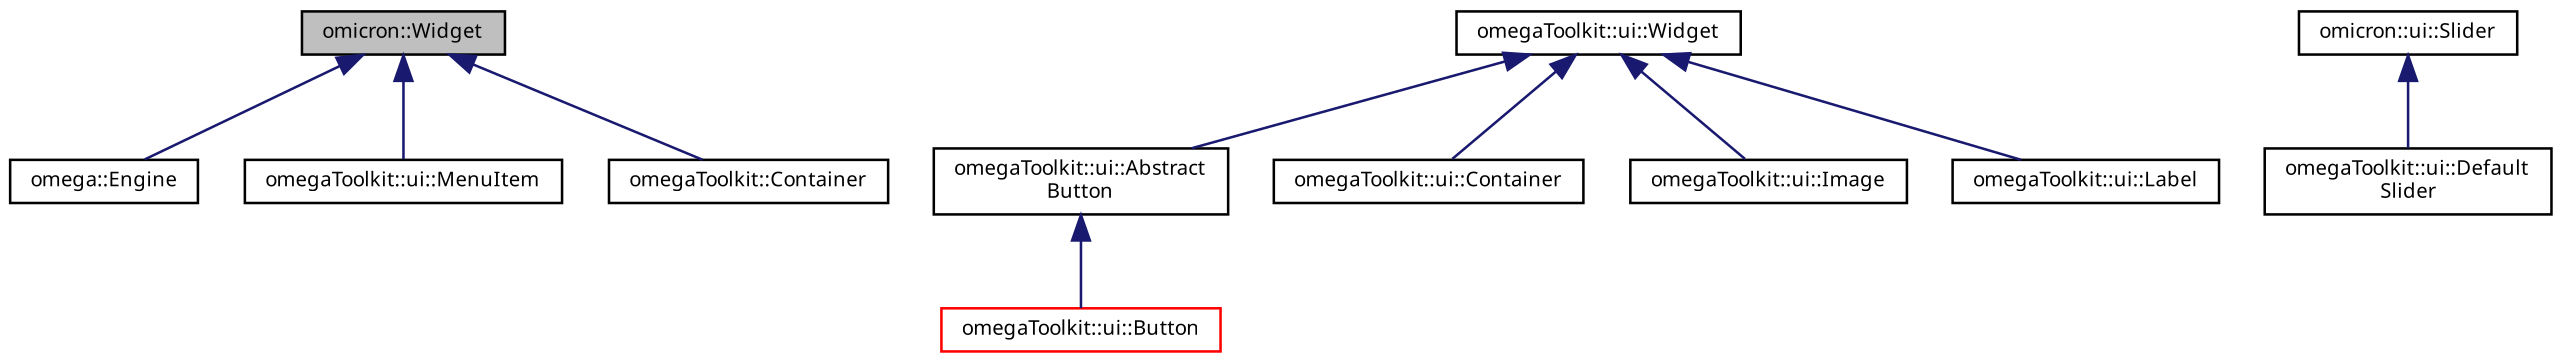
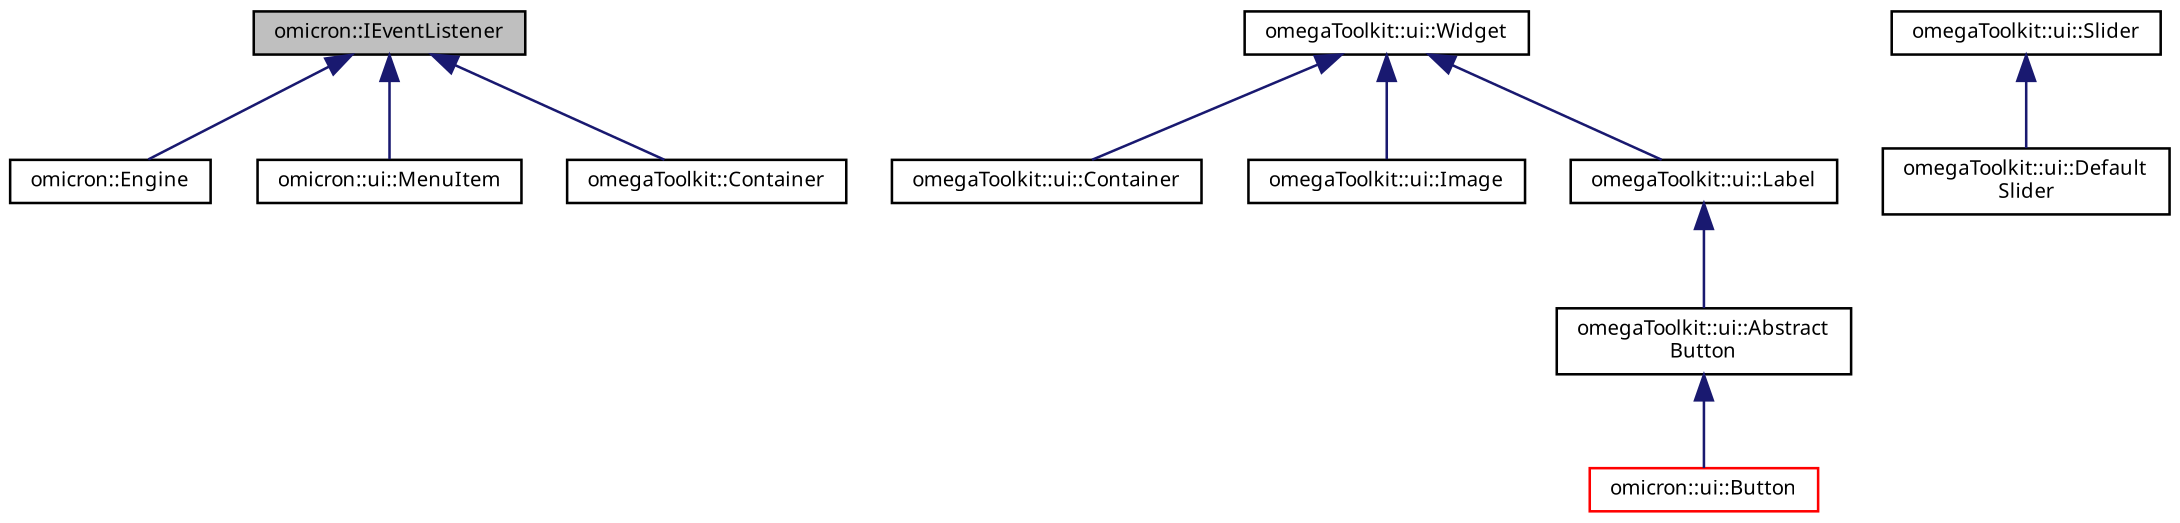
(403, 33) -> (390, 33)
(2408, 33) -> (2026, 33)
(1348, 105) -> (1704, 269)
(104, 181) -> (110, 181)
(403, 181) -> (390, 181)
(1081, 330) -> (1704, 490)
